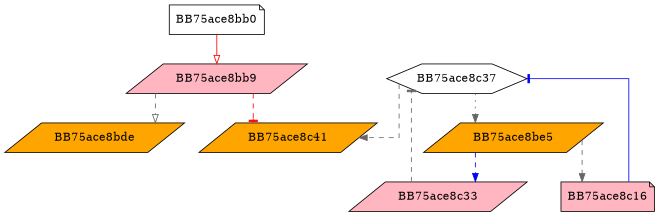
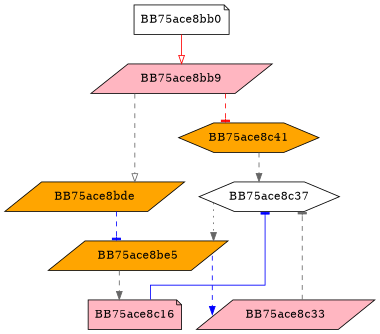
(399, 127) -> (259, 163)
(288, 138) -> (249, 138)
none -> (116, 224)
